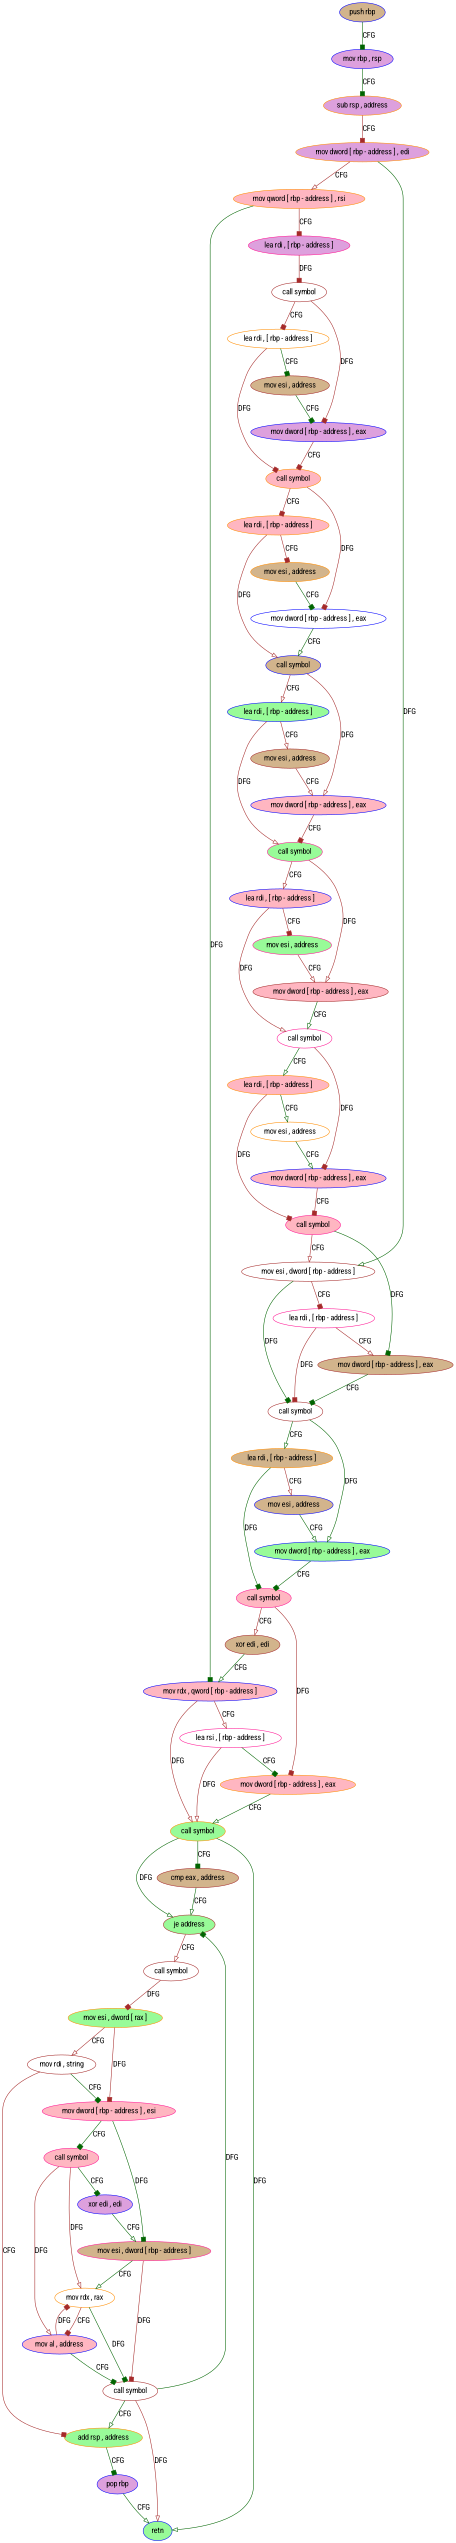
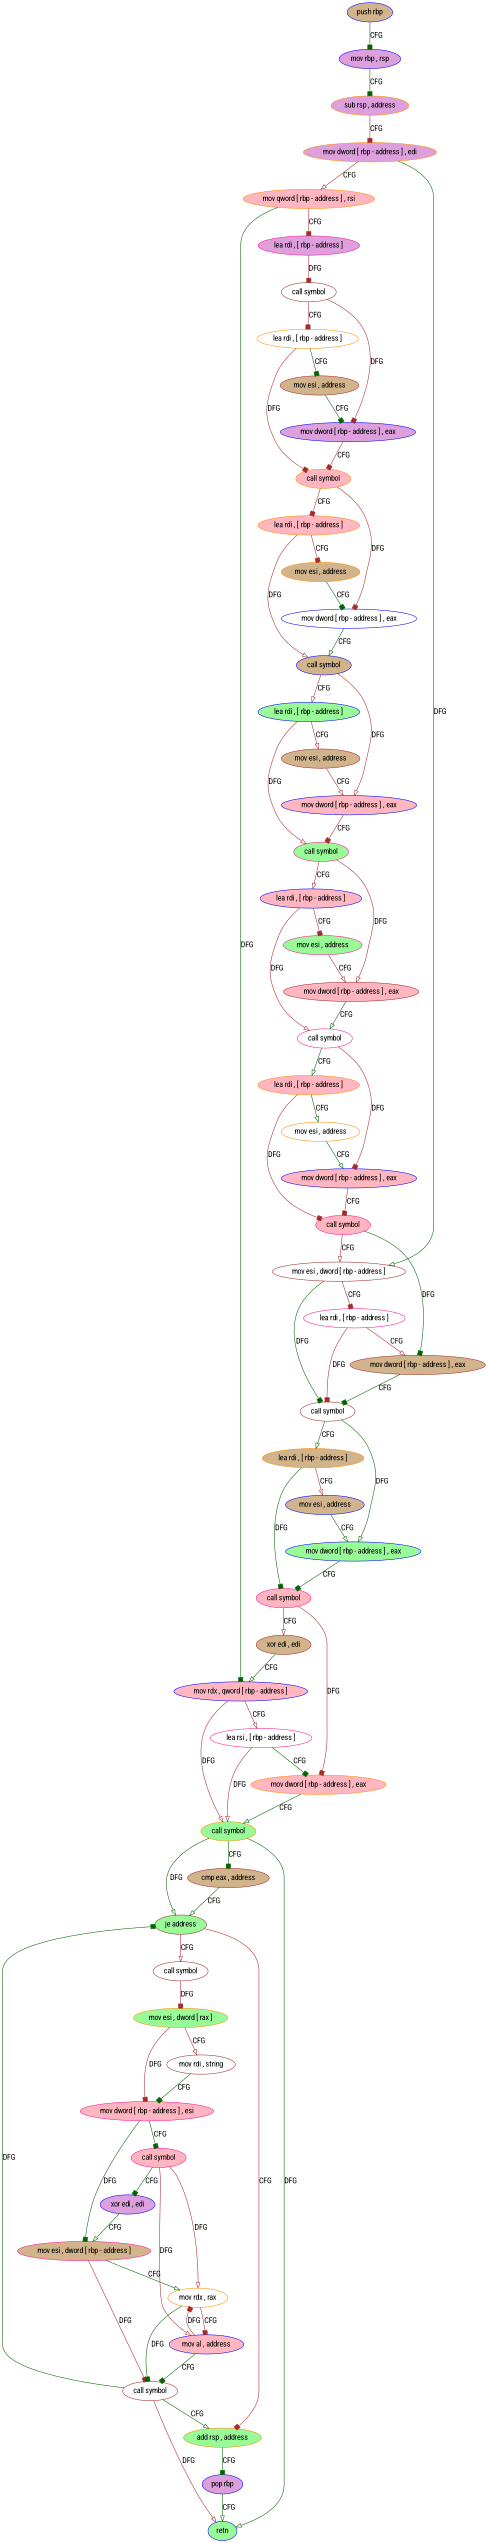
(3, 2262) -> (259, 2164)
